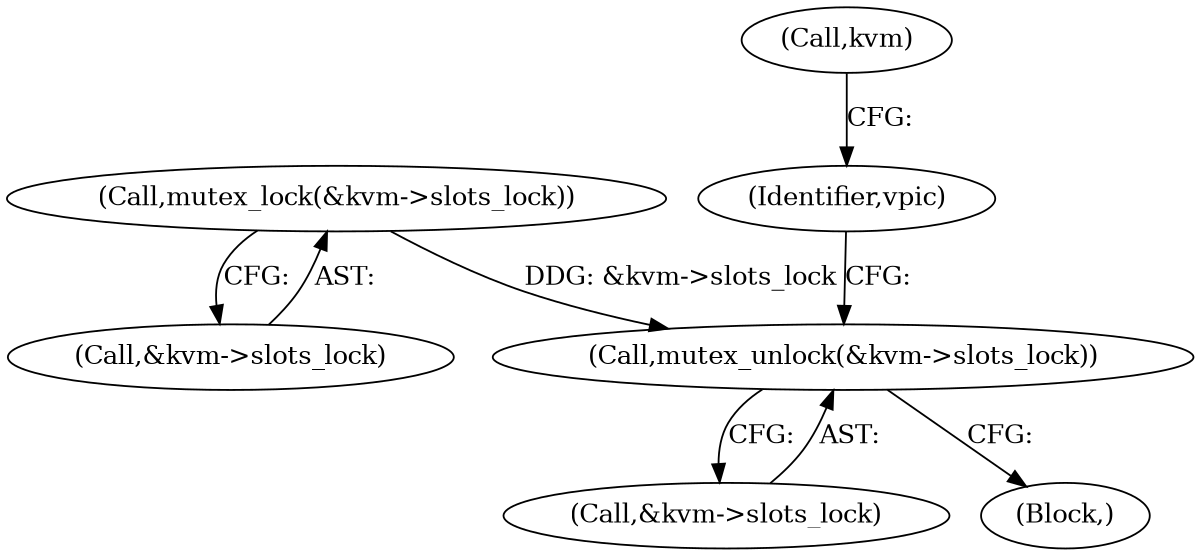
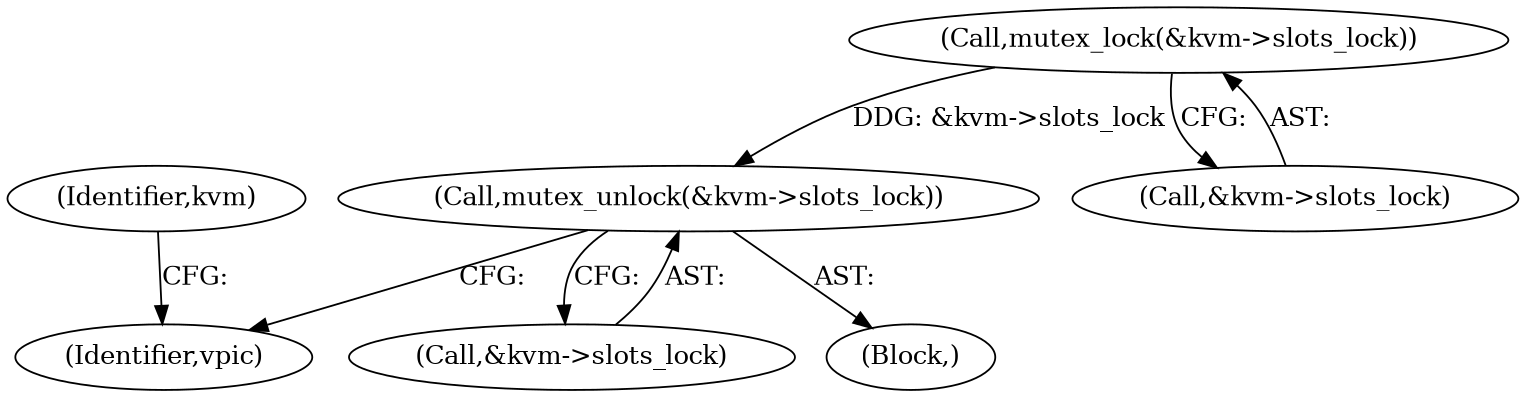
(847, 40) -> (157, 199)
(845, 269) -> (428, 277)
(1004, 436) -> (849, 278)
